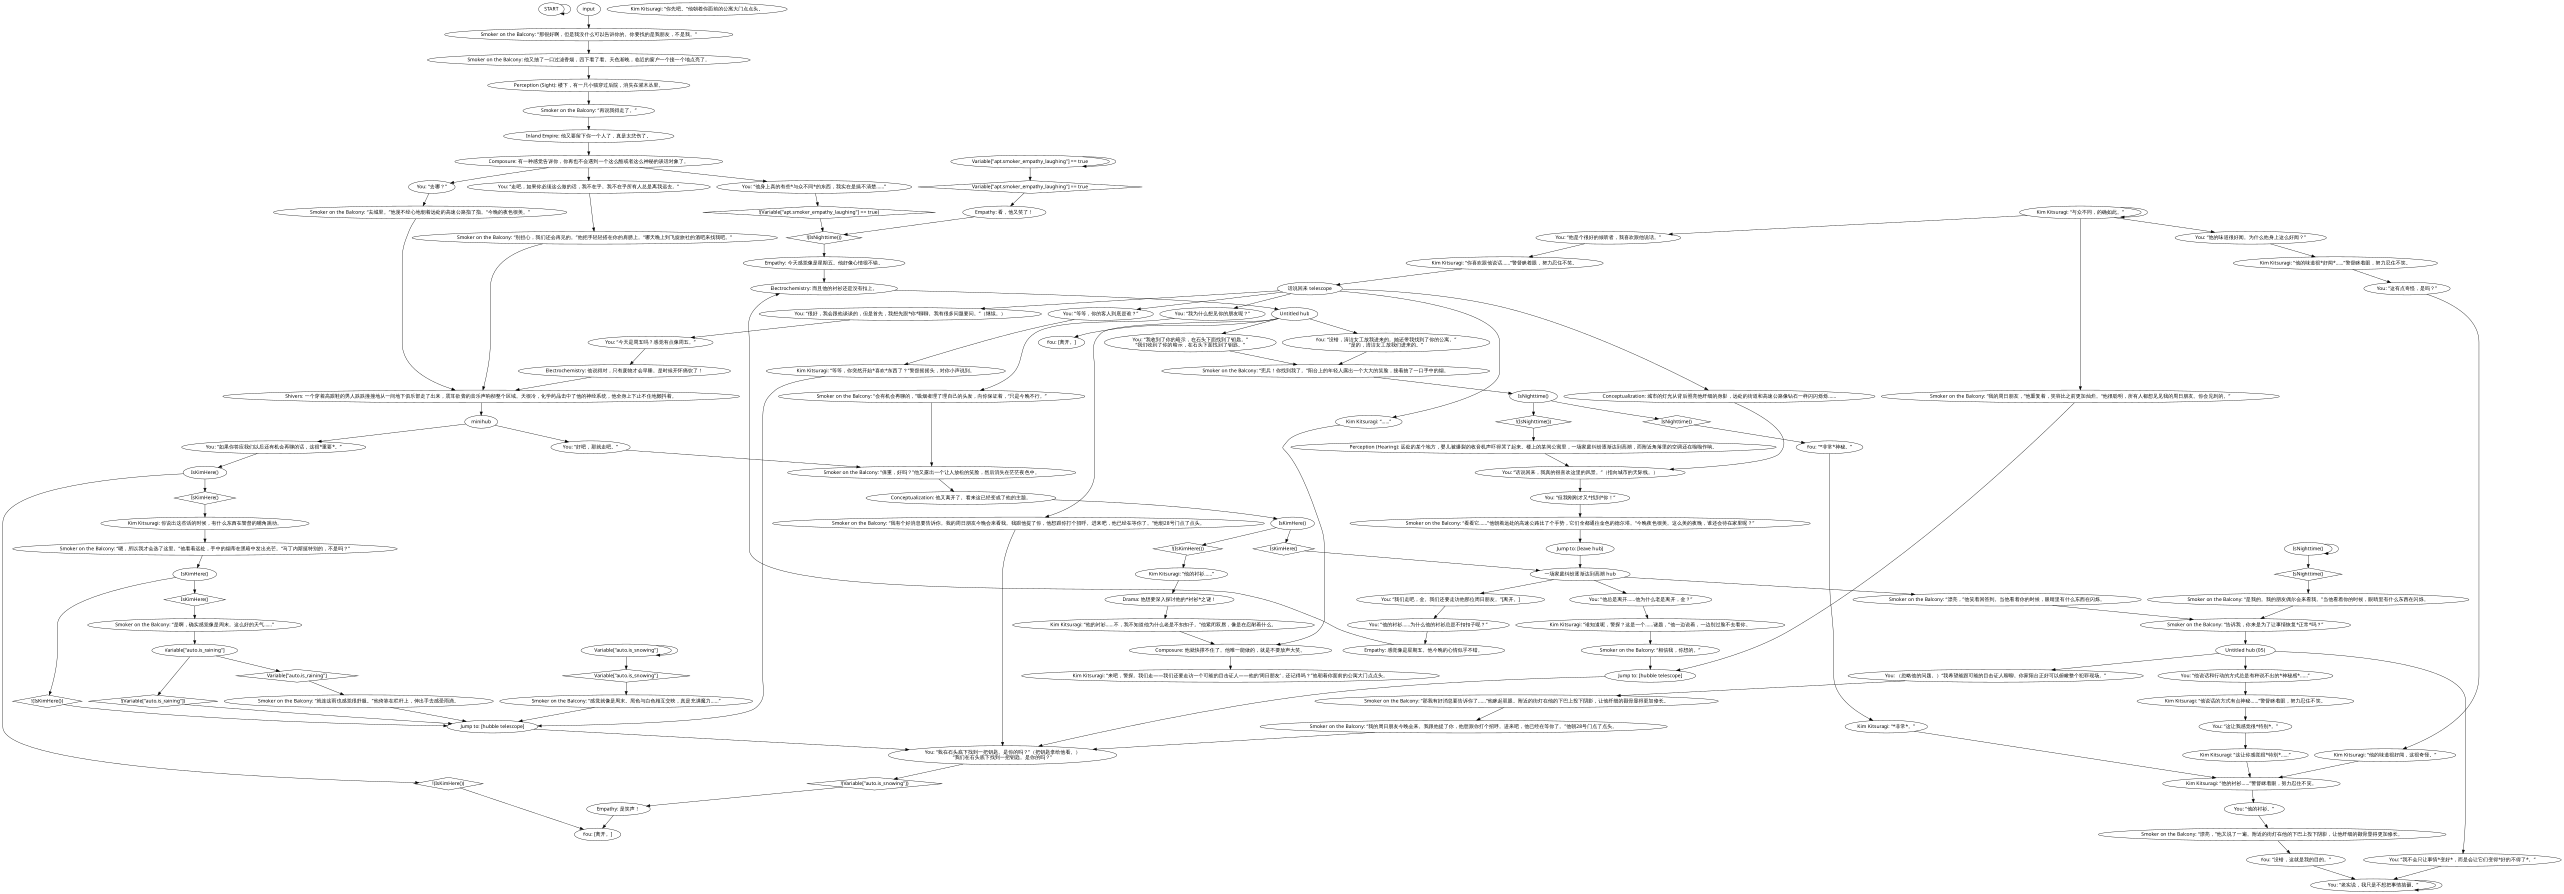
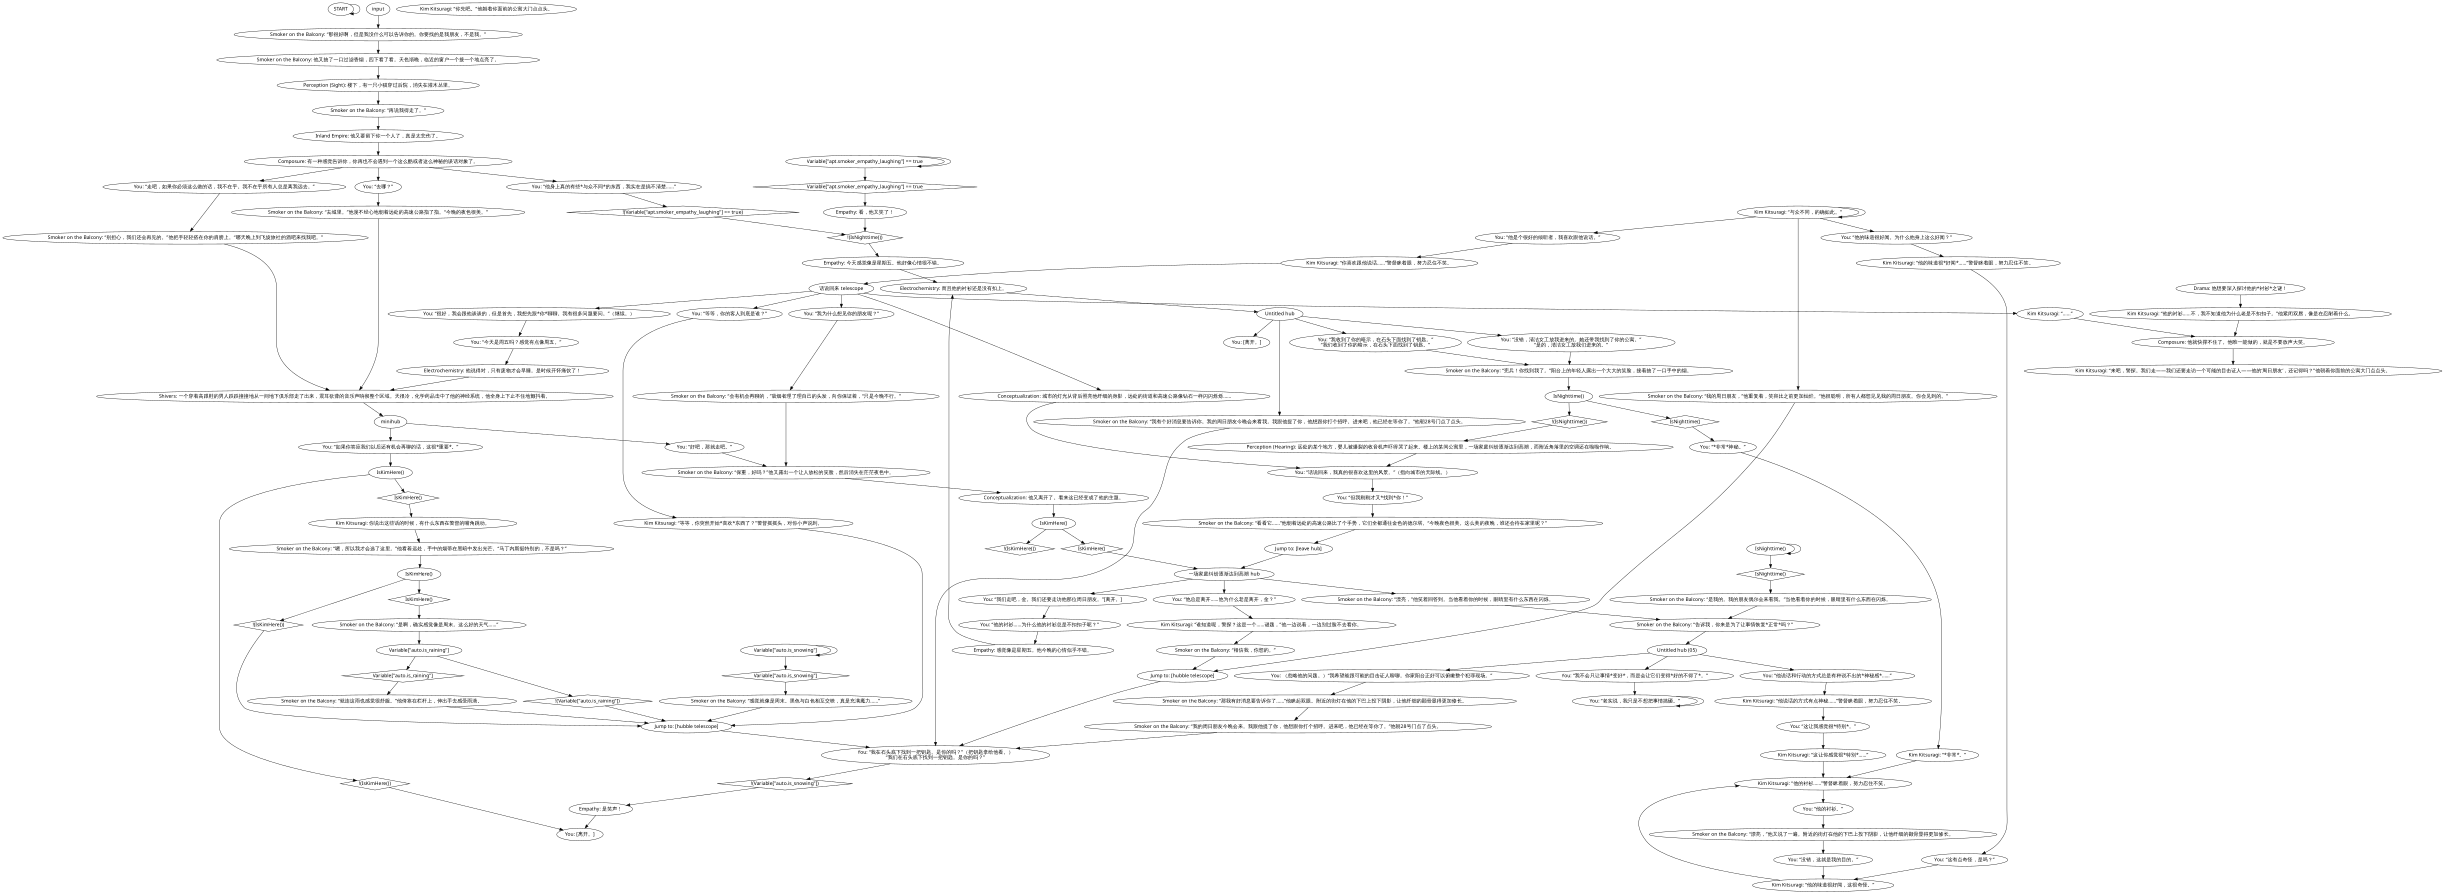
(1181, 574) -> none
(2333, 872) -> (1823, 871)
